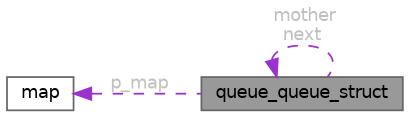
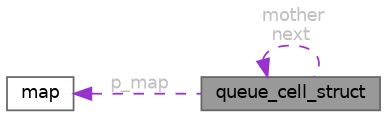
(302, 94) -> (291, 94)
